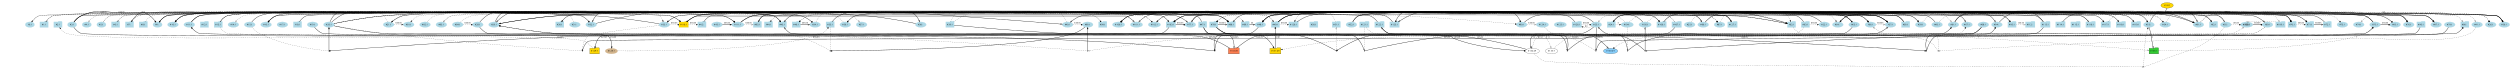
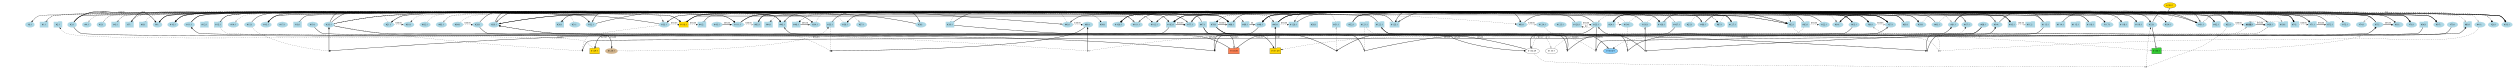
(1481, 12) -> (1481, 12)
(2106, 25) -> (2107, 25)
